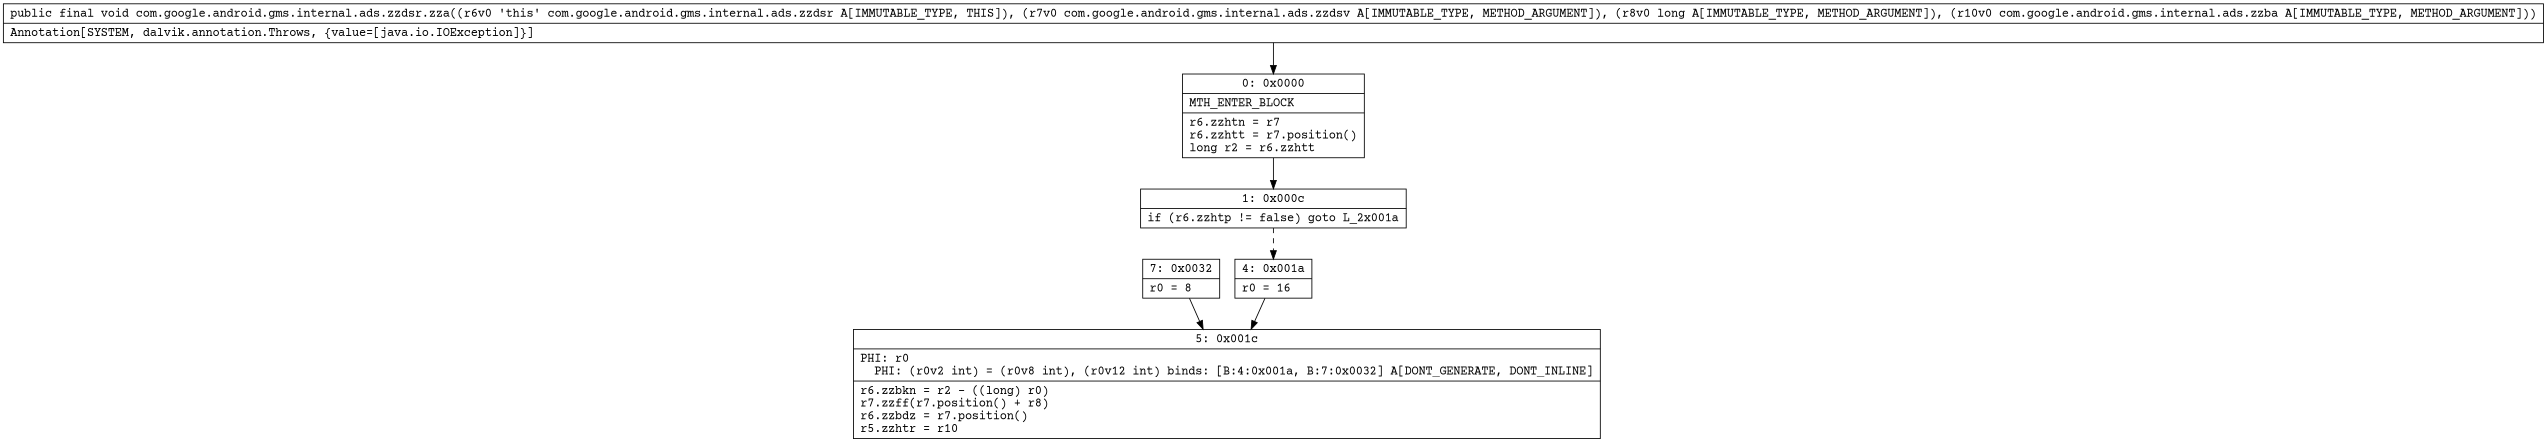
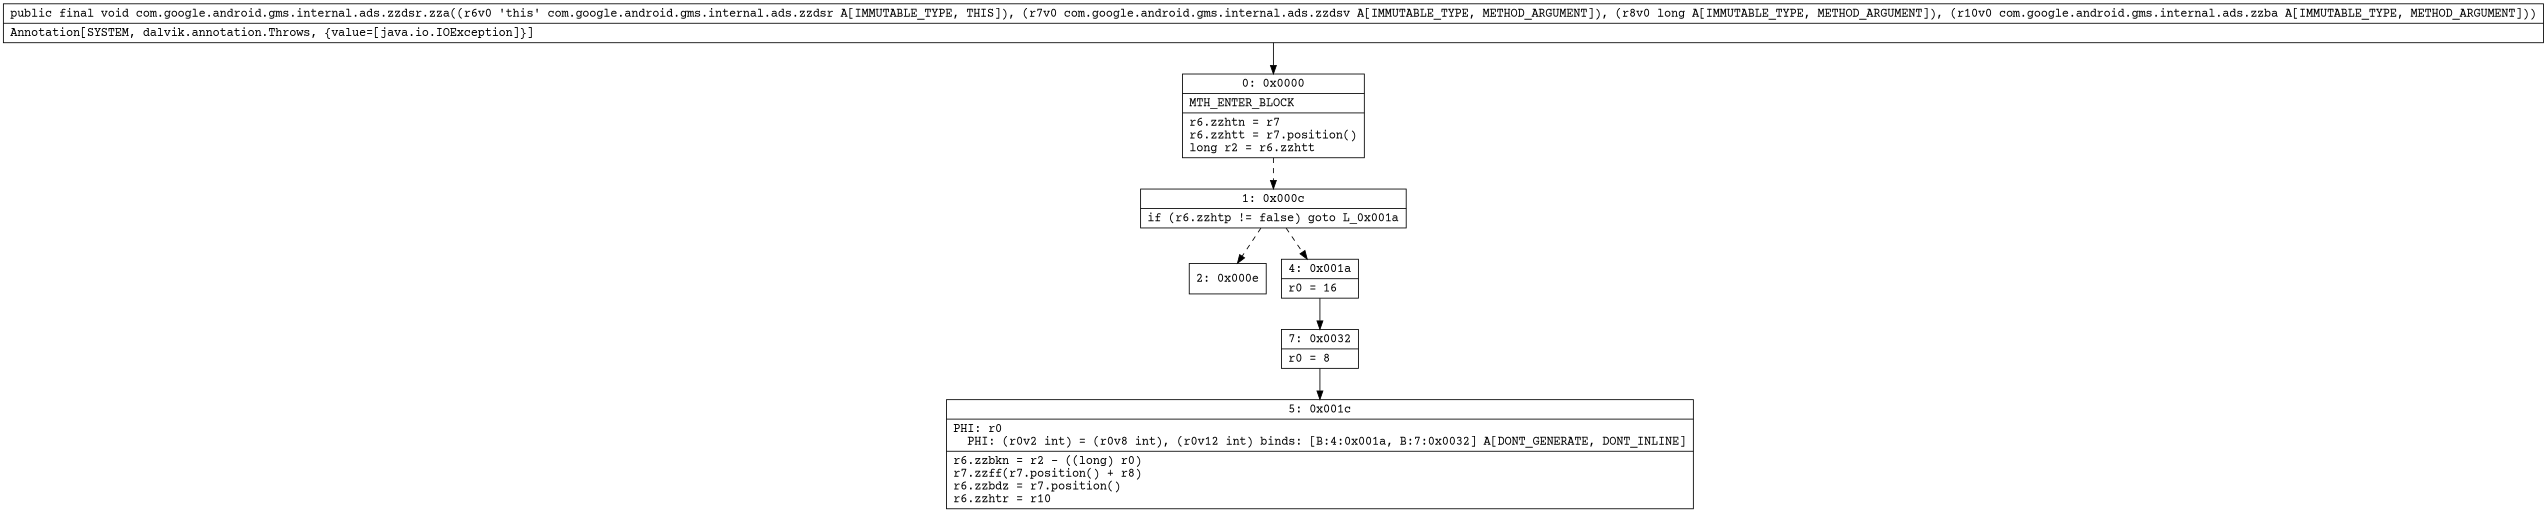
(1273, 169) -> (1273, 169)
(1273, 218) -> (1273, 218)
none -> (1228, 279)
(1260, 310) -> (1320, 310)
(909, 428) -> (1002, 499)
